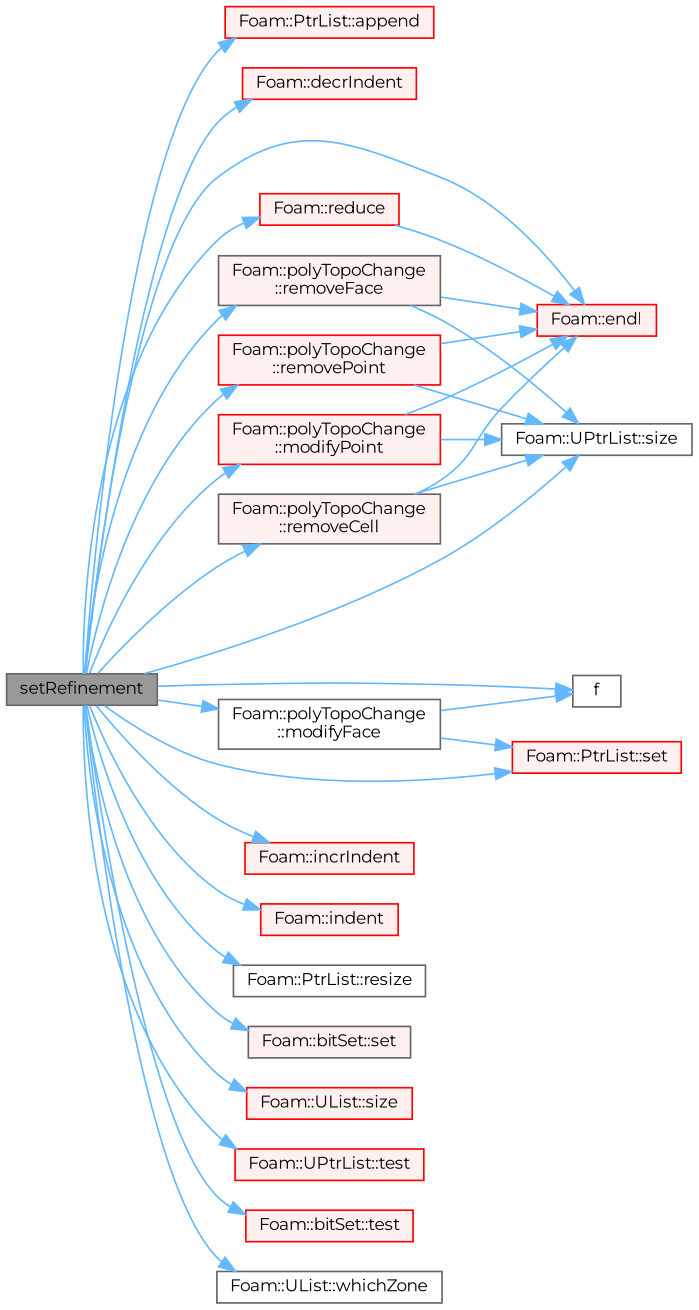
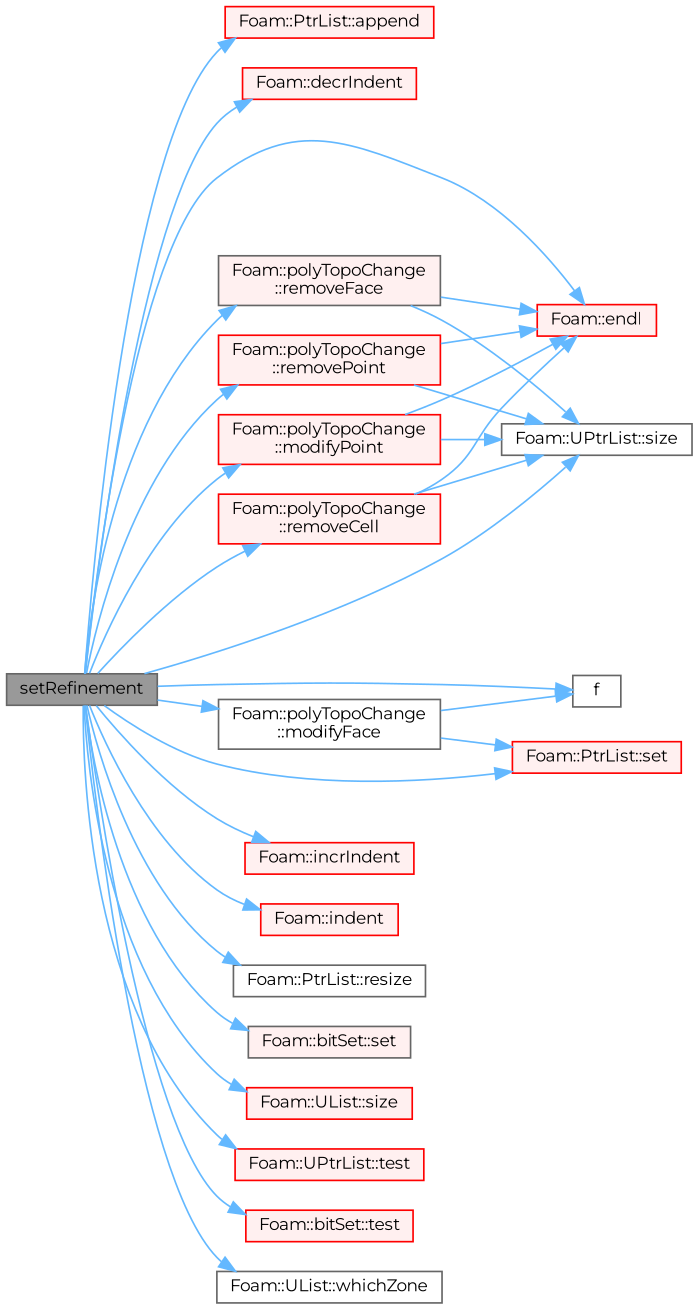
(329, 209) -> none
(329, 519) -> (329, 519)
